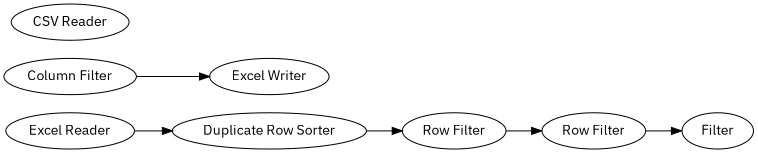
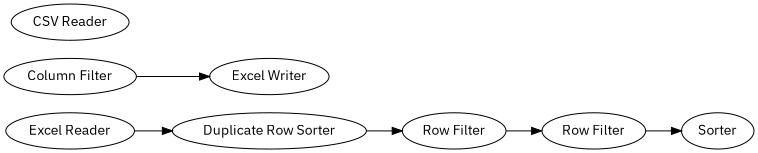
(718, 131) -> (718, 131)
